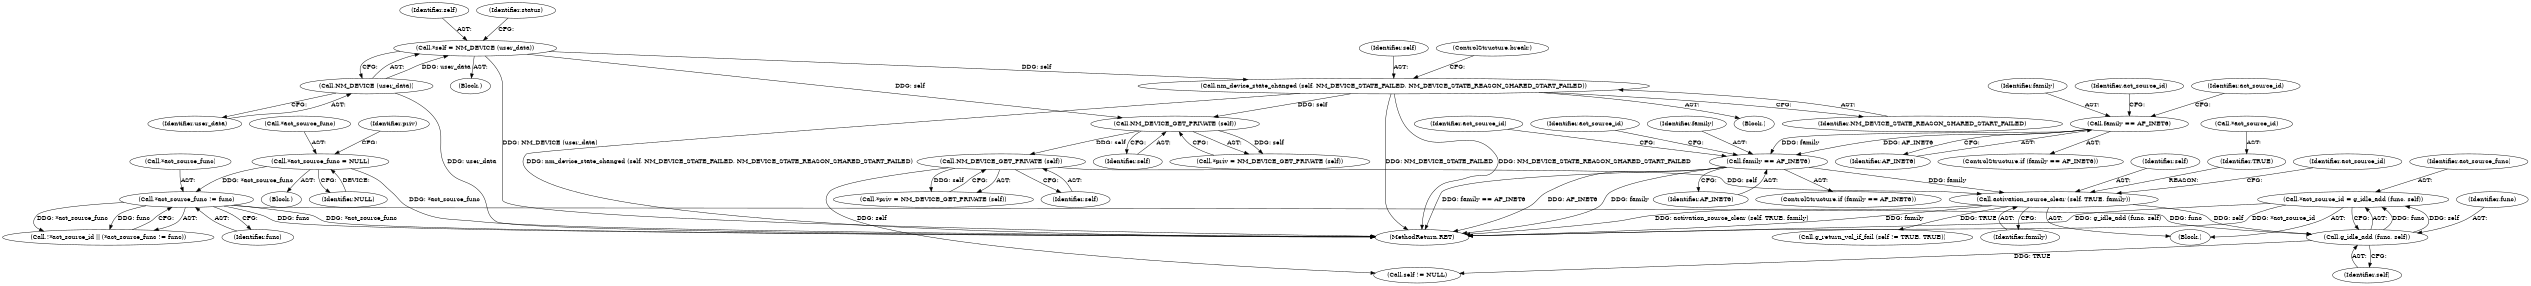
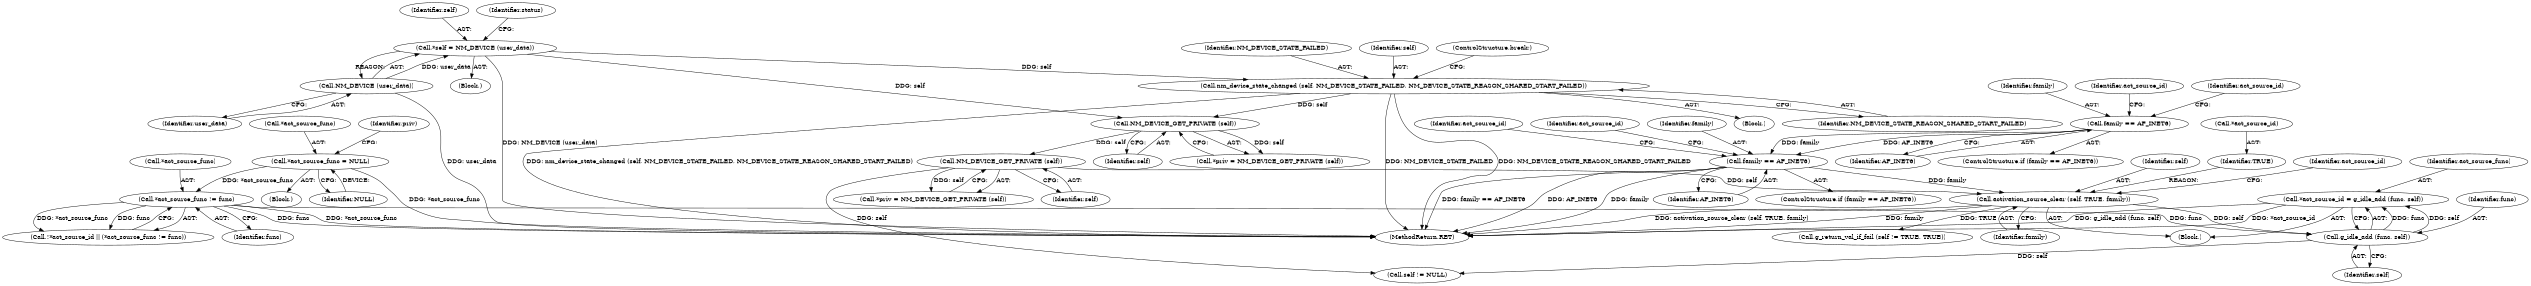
none -> (1266, 48)
(371, 67) -> (371, 67)
(2033, 256) -> (2033, 256)
